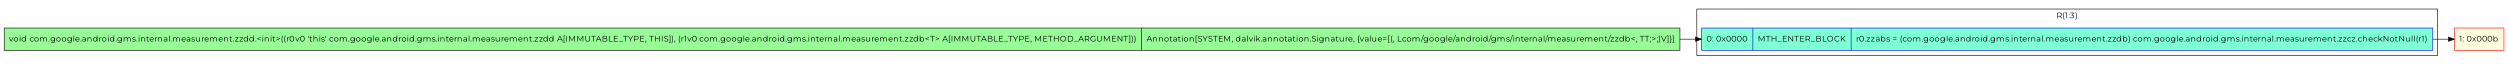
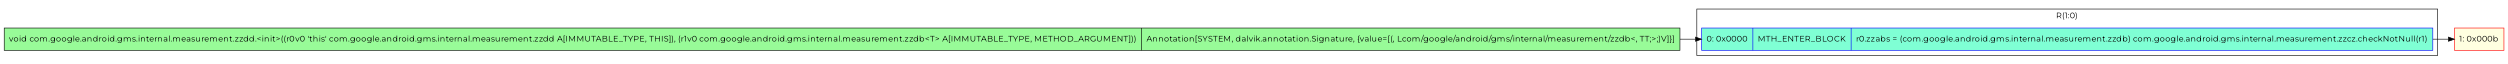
(2067, 16) -> (2067, 16)
